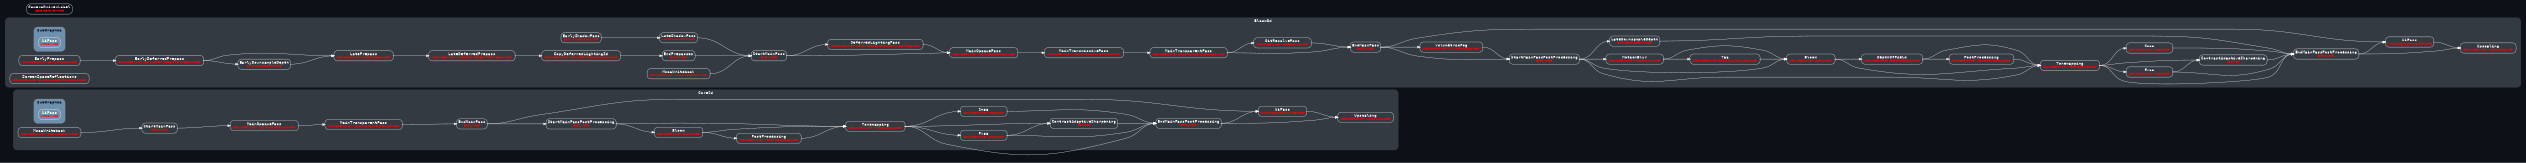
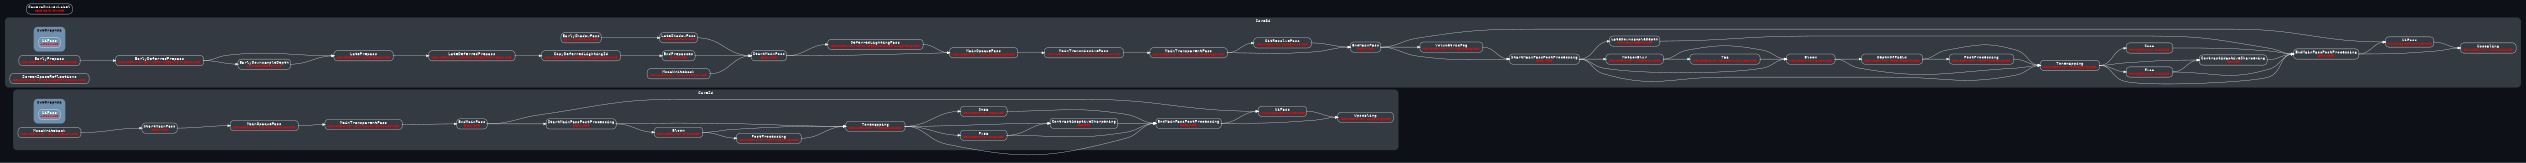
(1263, 21) -> (1263, 21)
